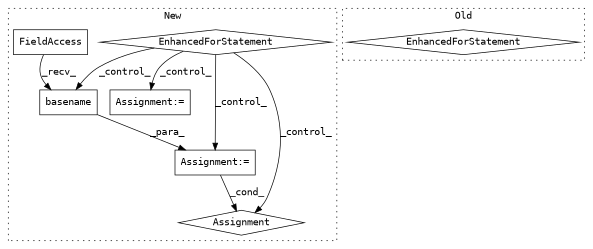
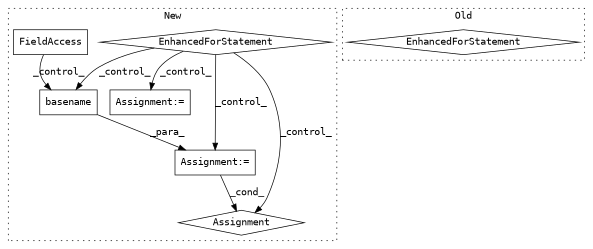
(59, 72) -> (59, 72)
